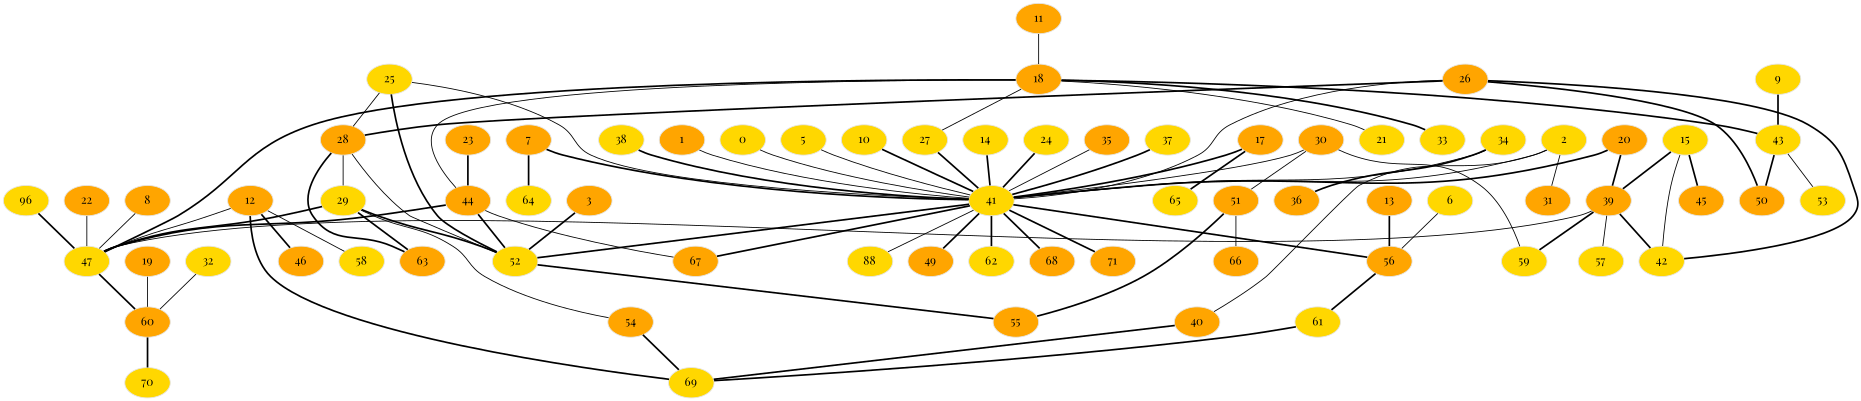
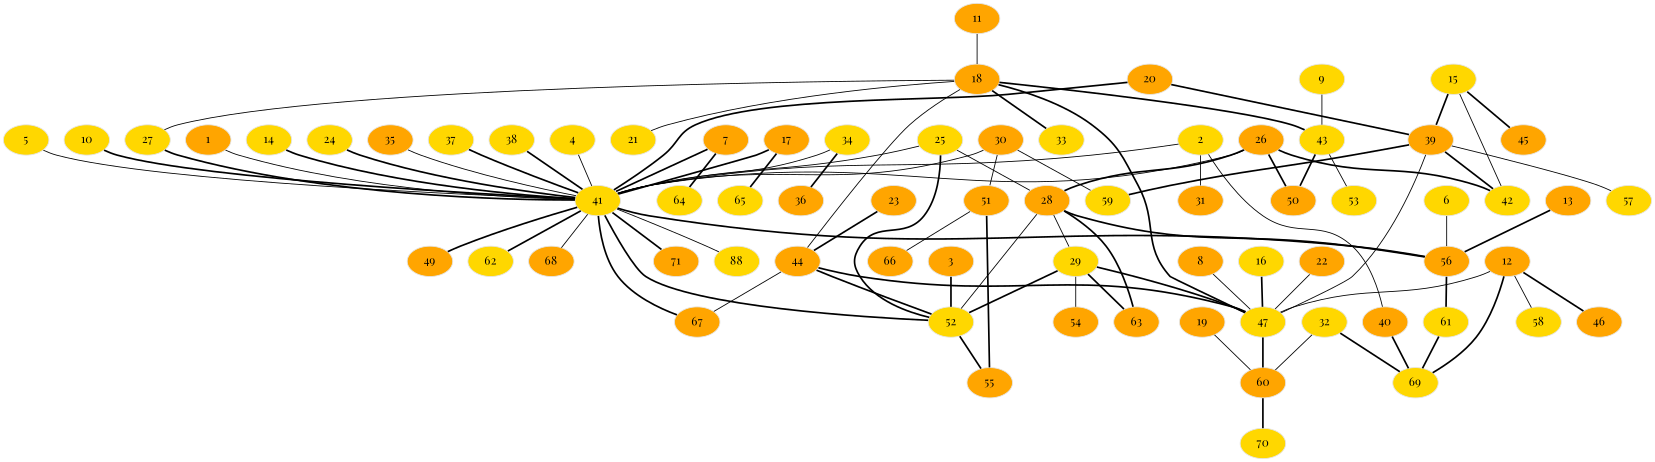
(1778, 107) -> (1322, 110)
(743, 140) -> (572, 140)
(26, 201) -> (1261, 261)
(1022, 231) -> (575, 231)
none -> (1244, 238)
(661, 352) -> (1370, 352)
